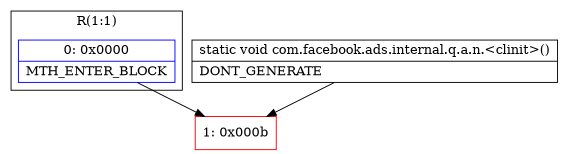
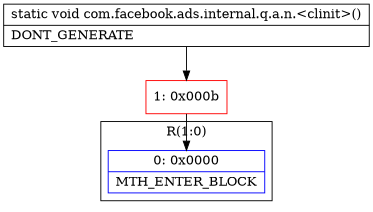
(97, 22) -> (186, 132)
(167, 97) -> (186, 127)
